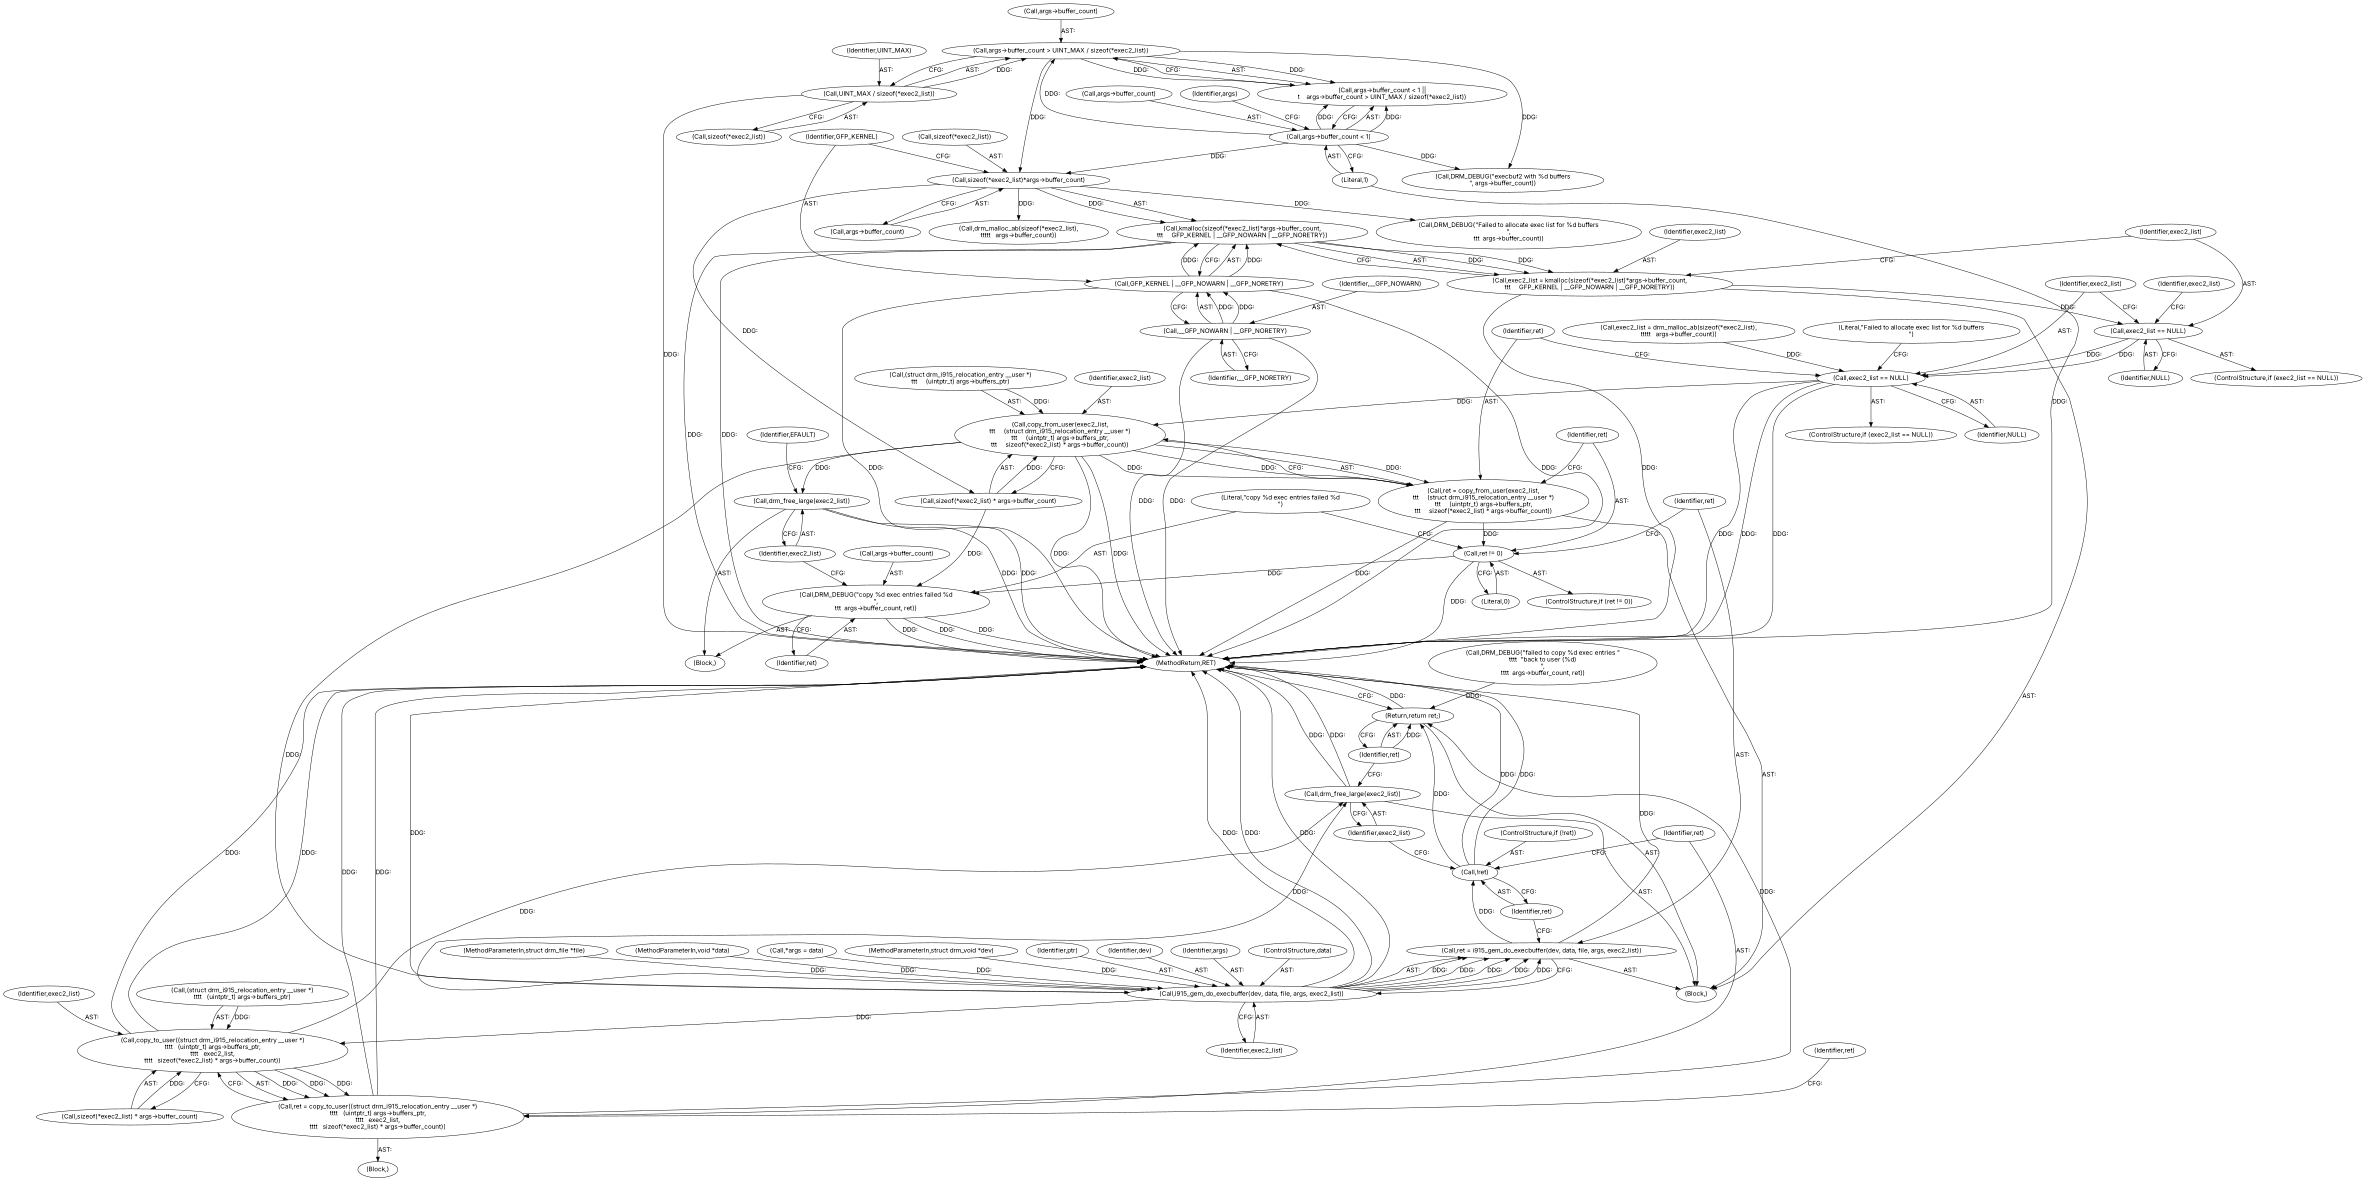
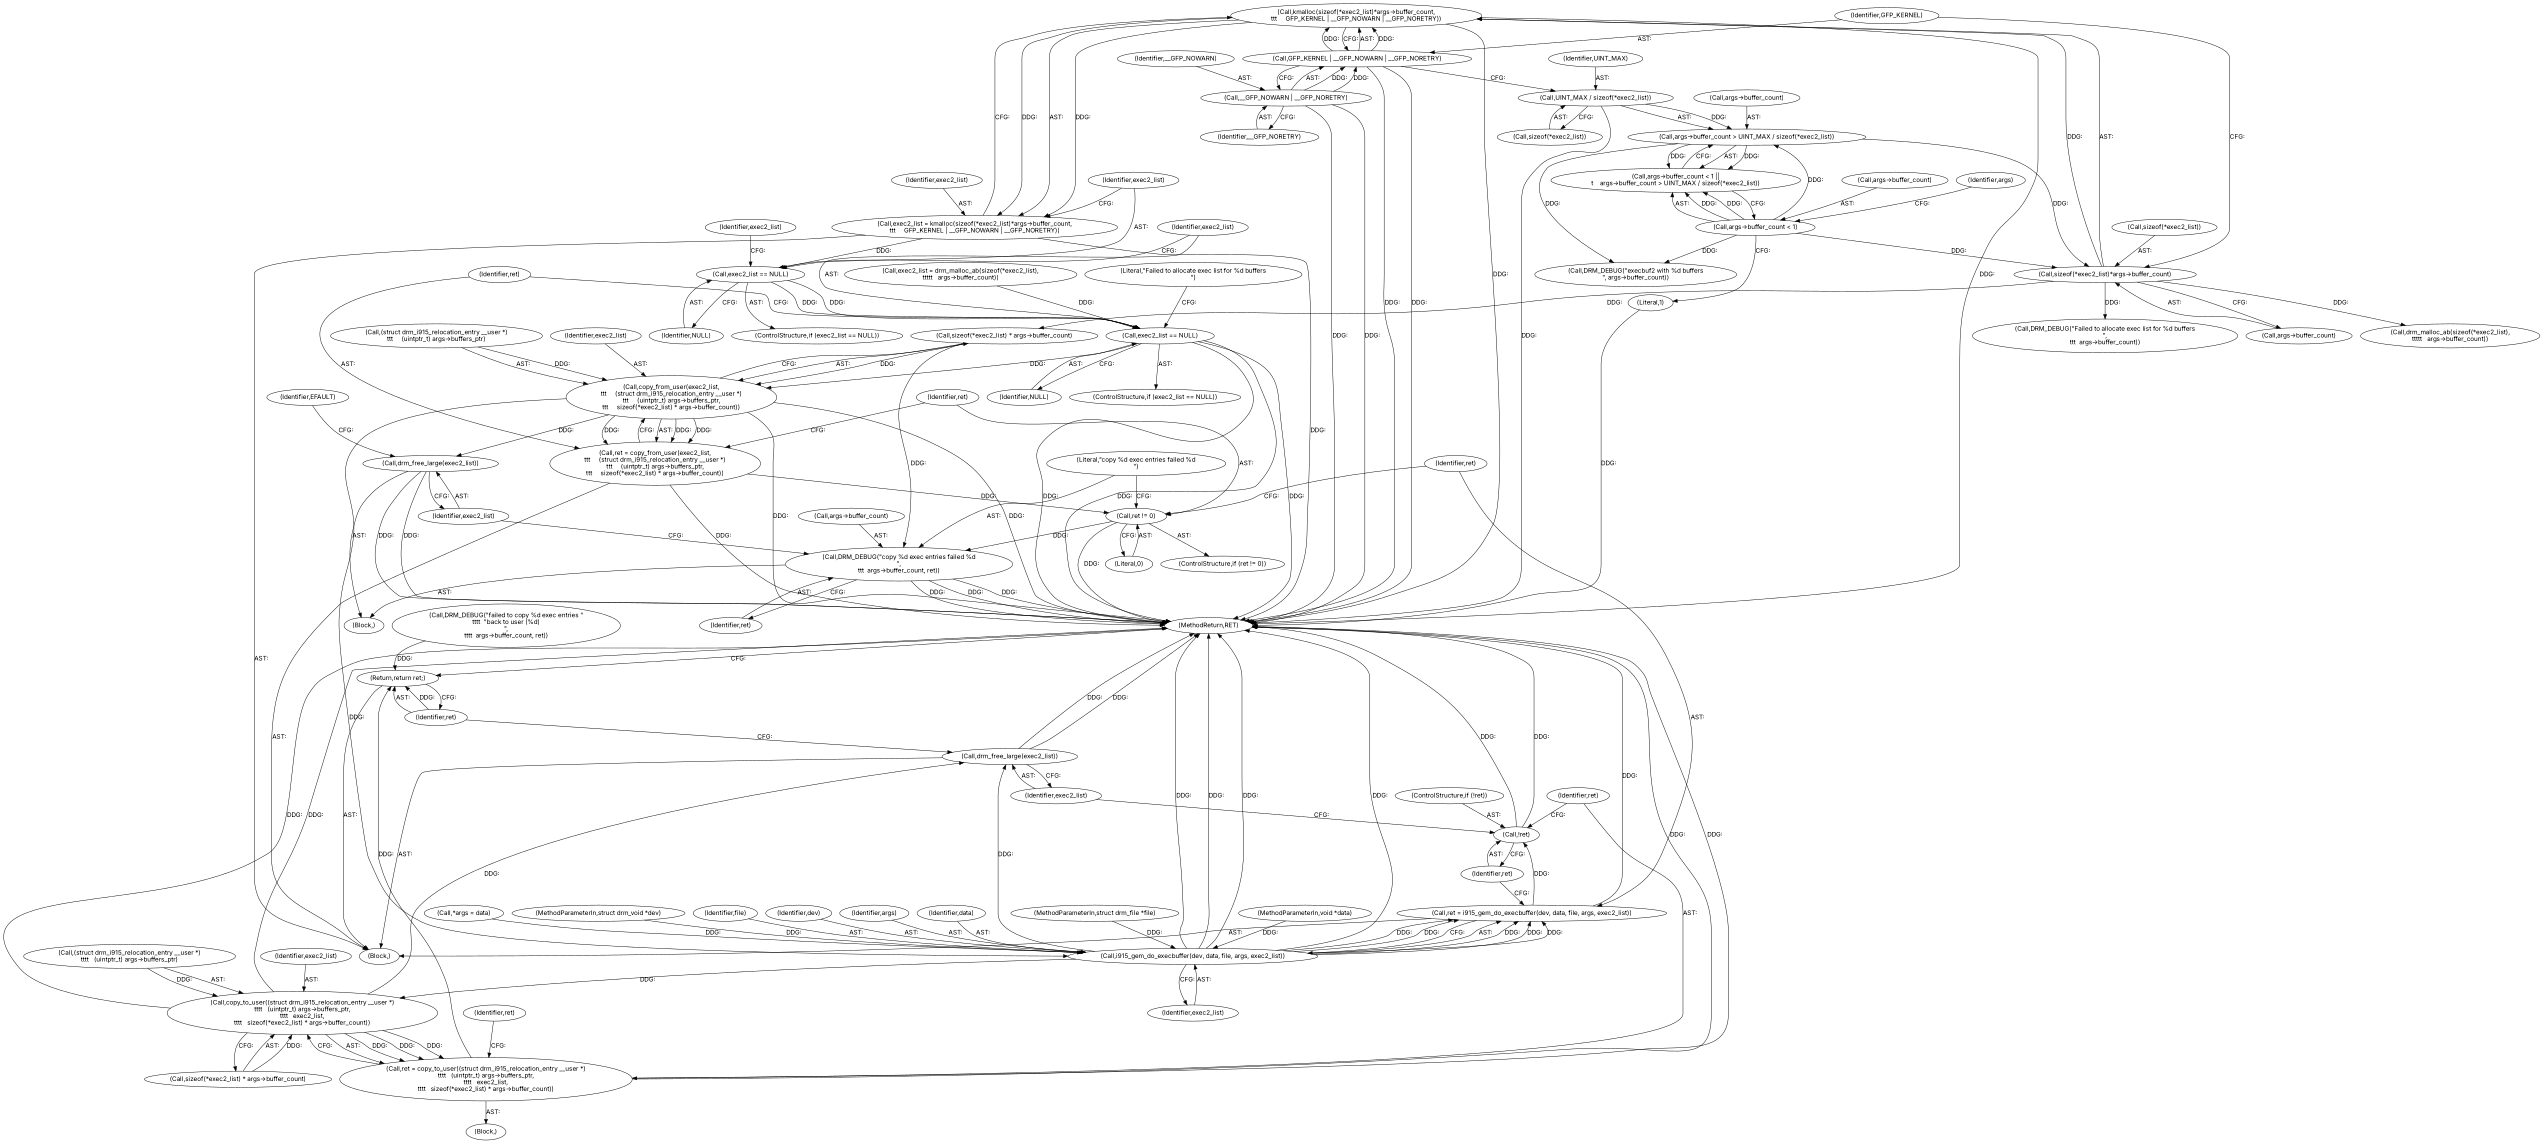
(934, 65) -> (1476, 78)
(1330, 164) -> none
(1330, 680) -> none
(1433, 801) -> none
(1057, 951) -> (725, 913)
(1298, 951) -> (951, 913)
